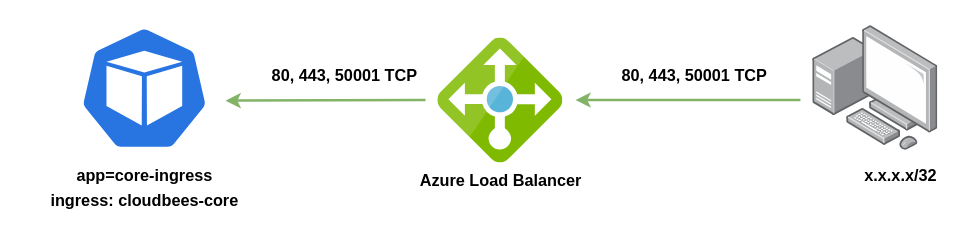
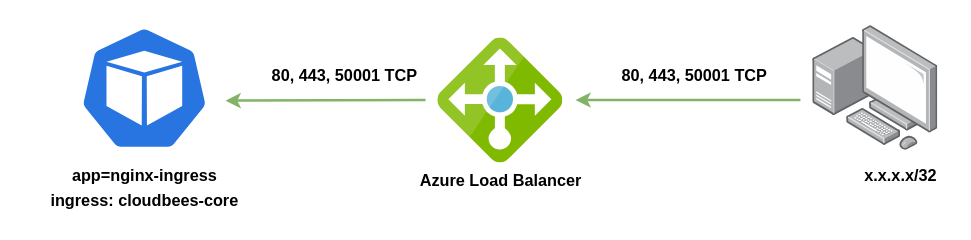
(145, 176) -> (145, 176)
